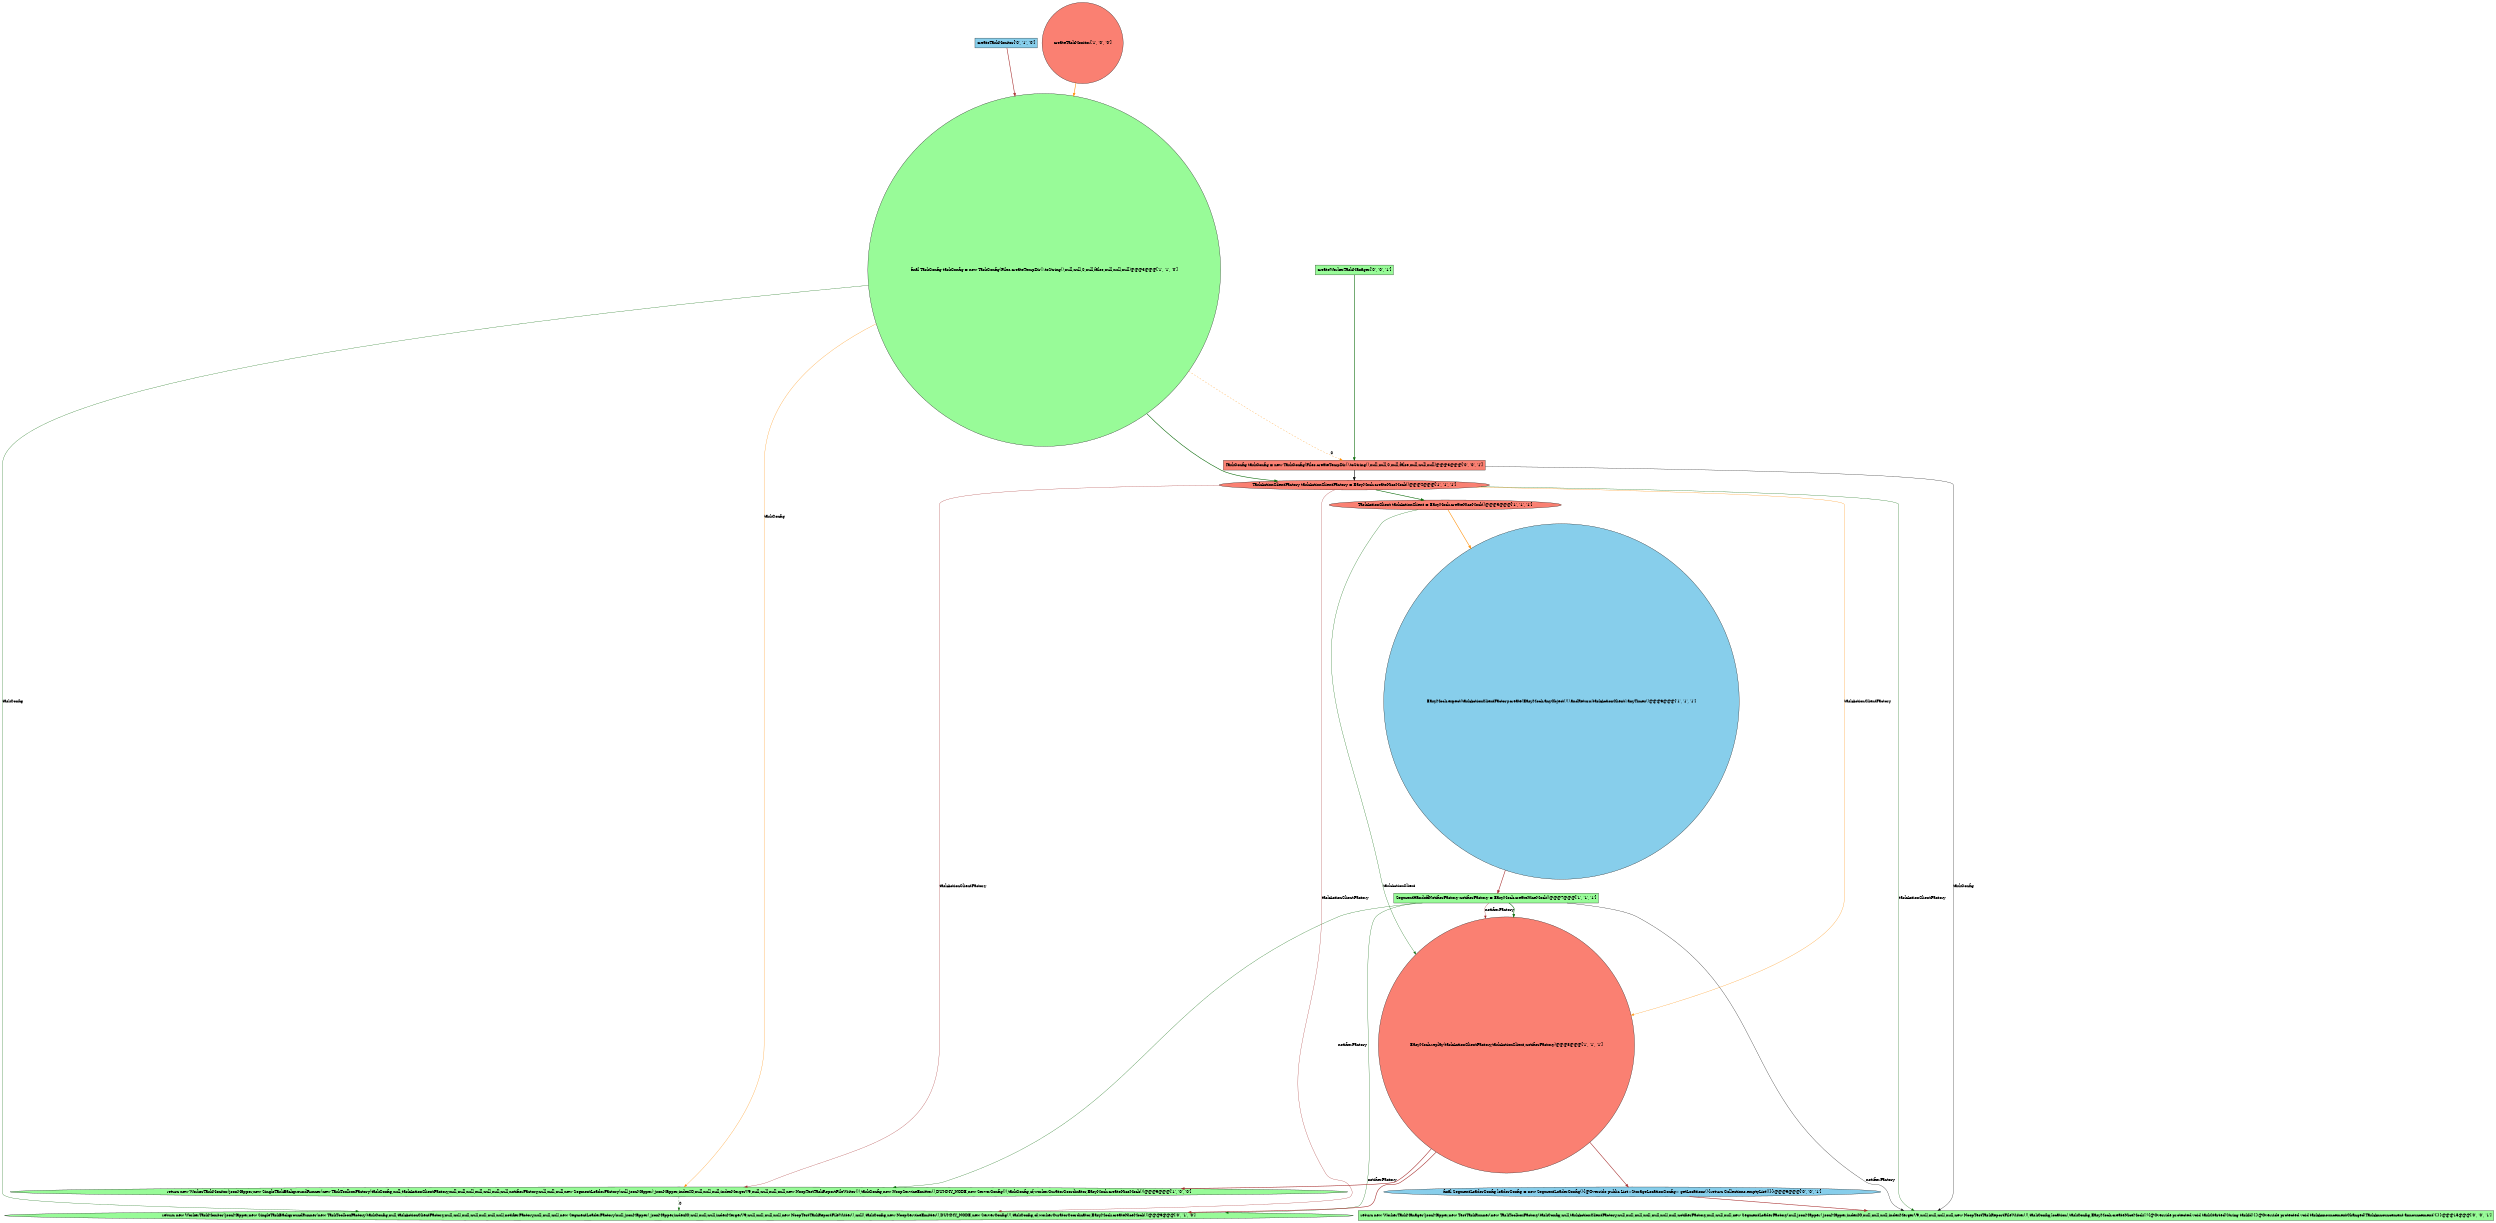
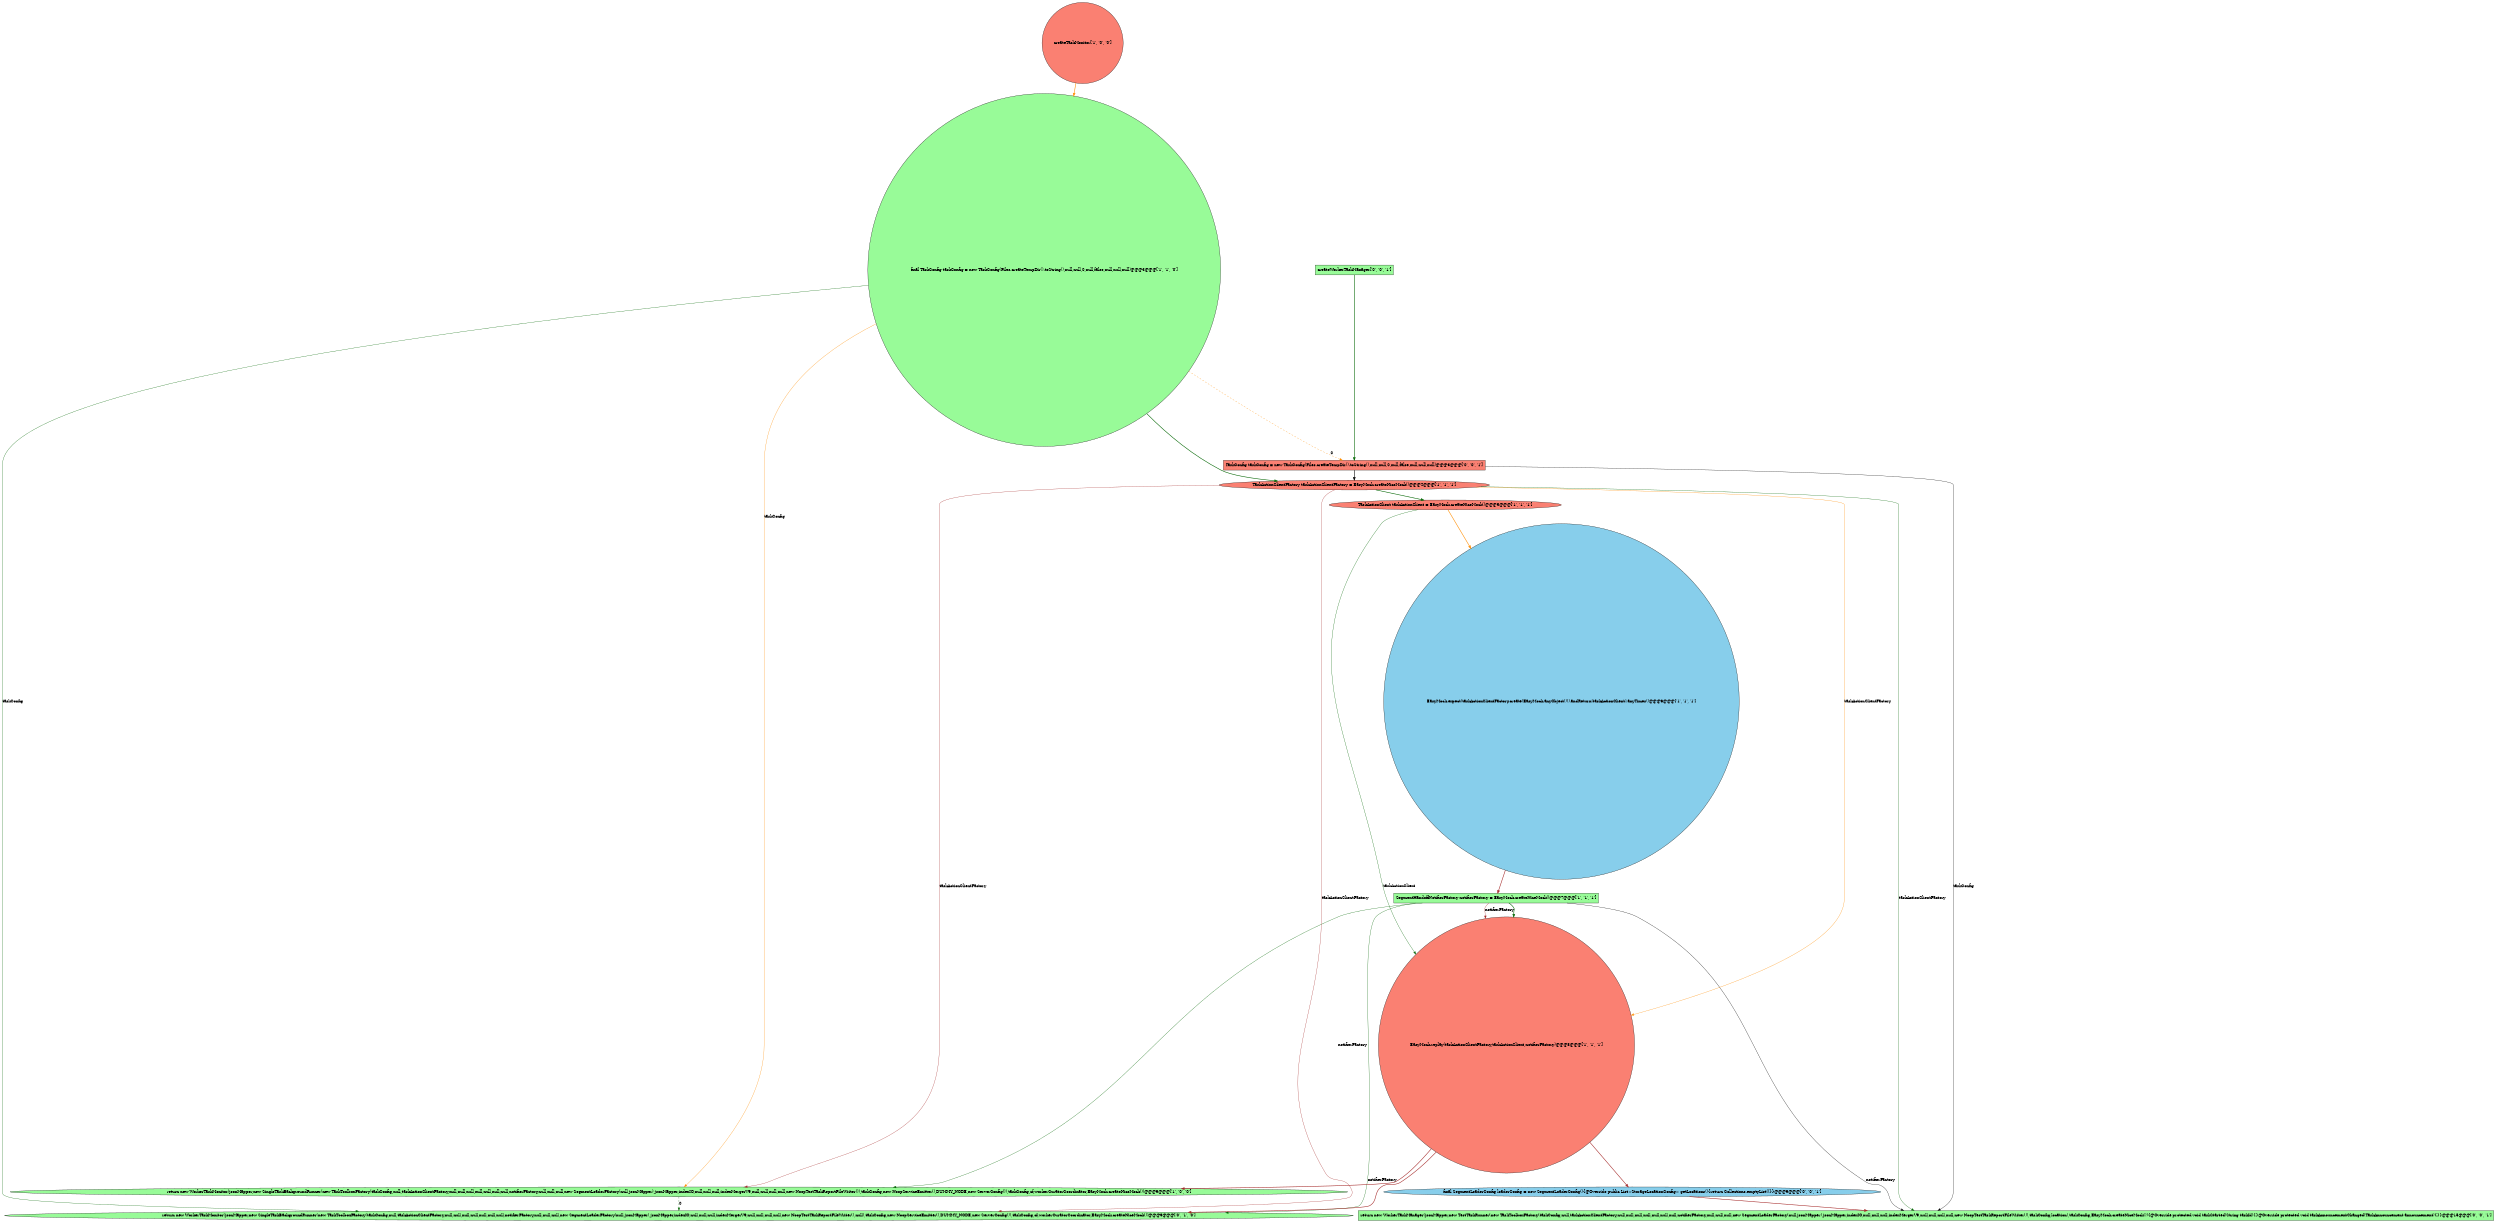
(1006, 43) -> none
